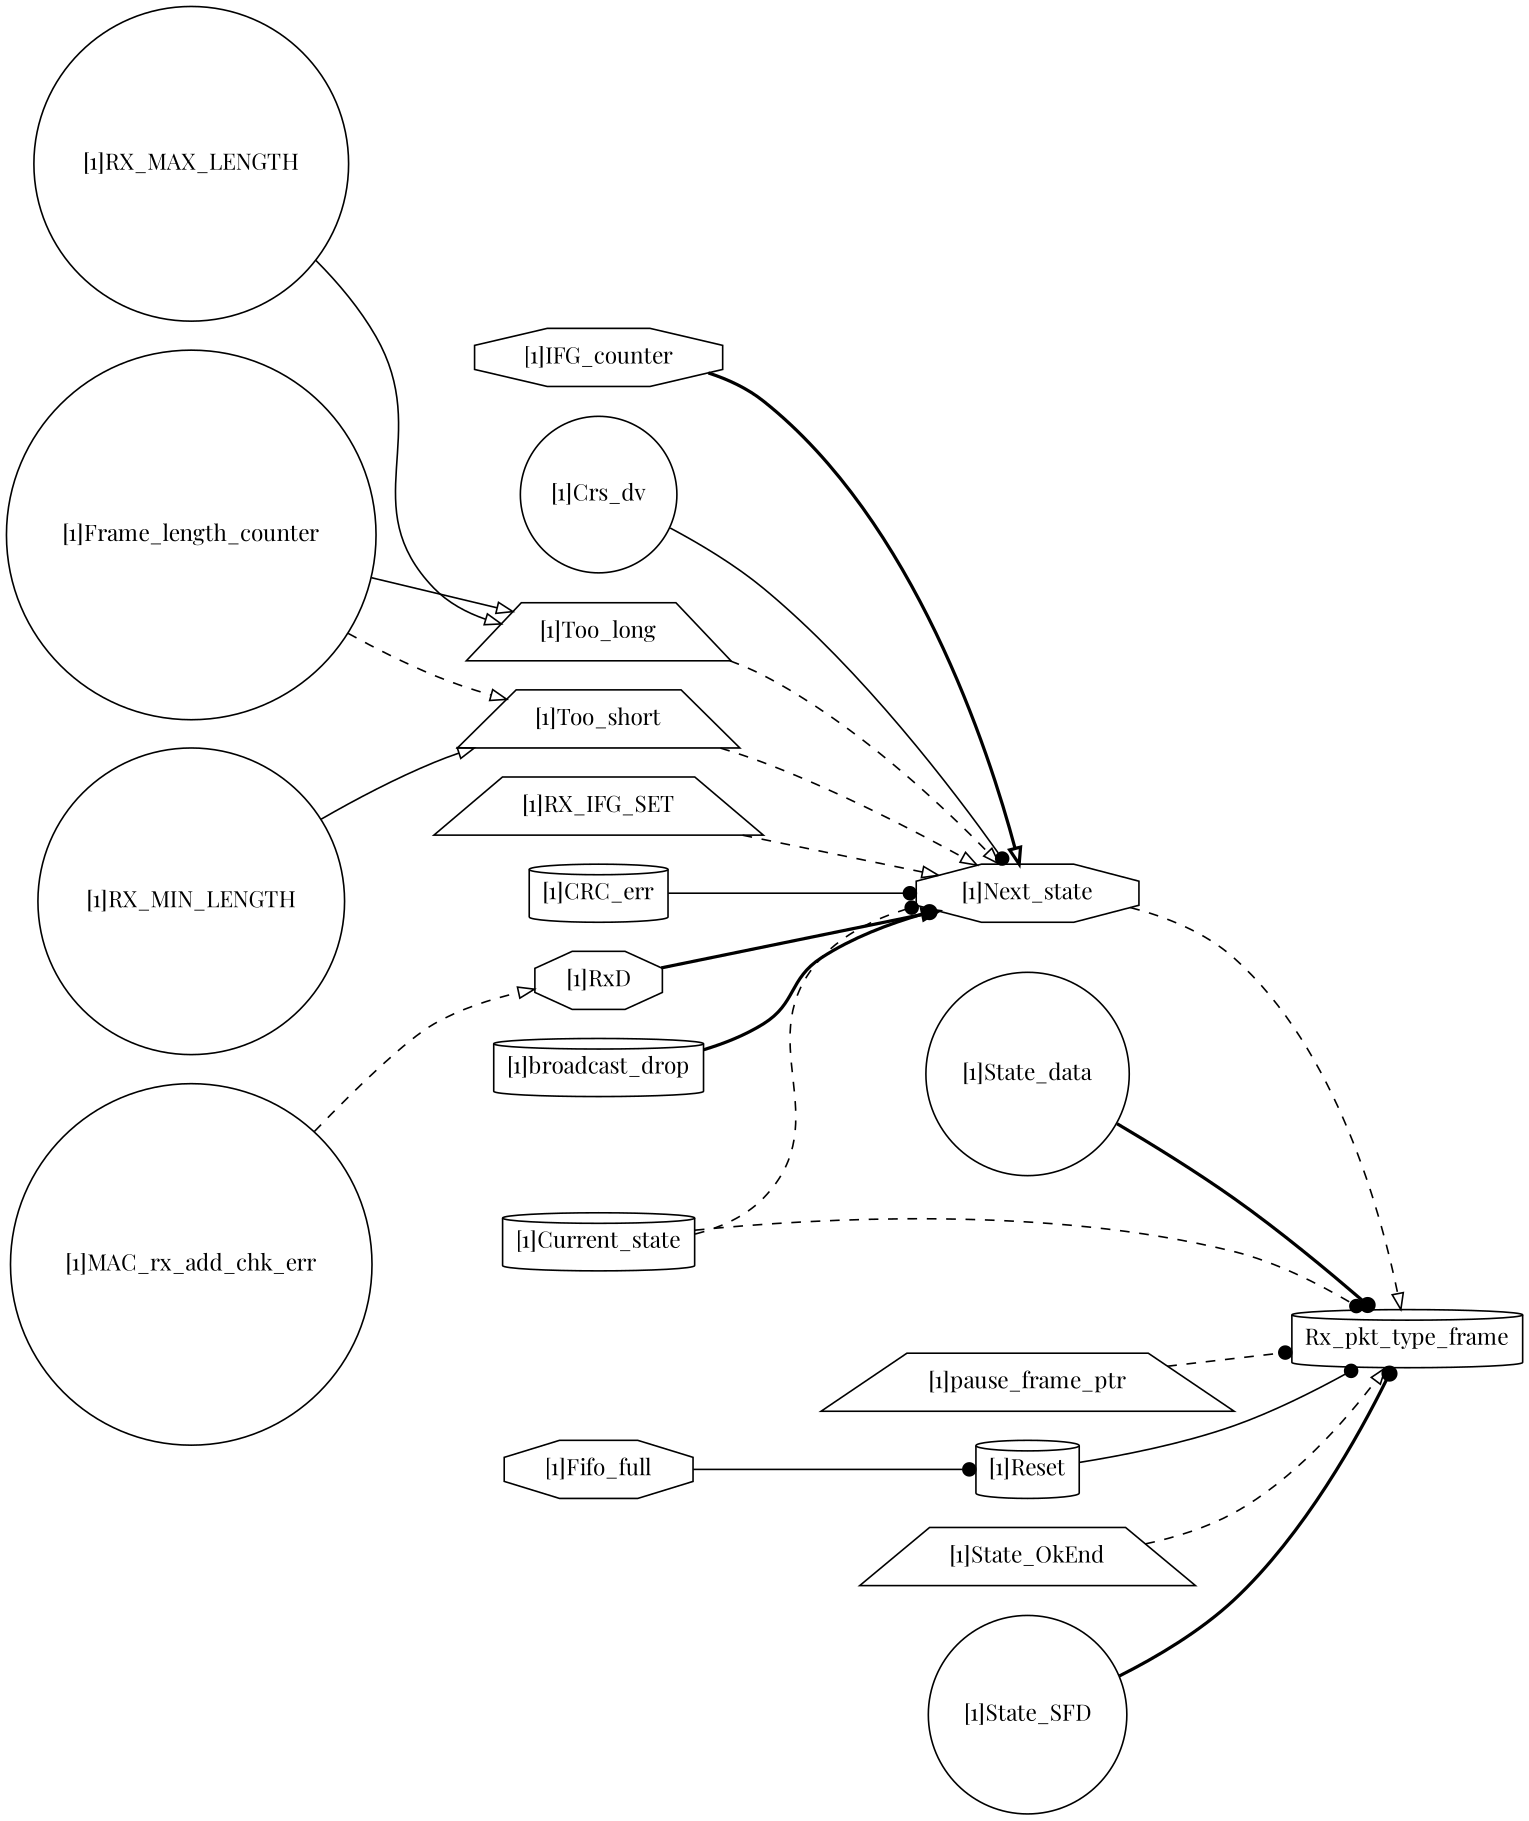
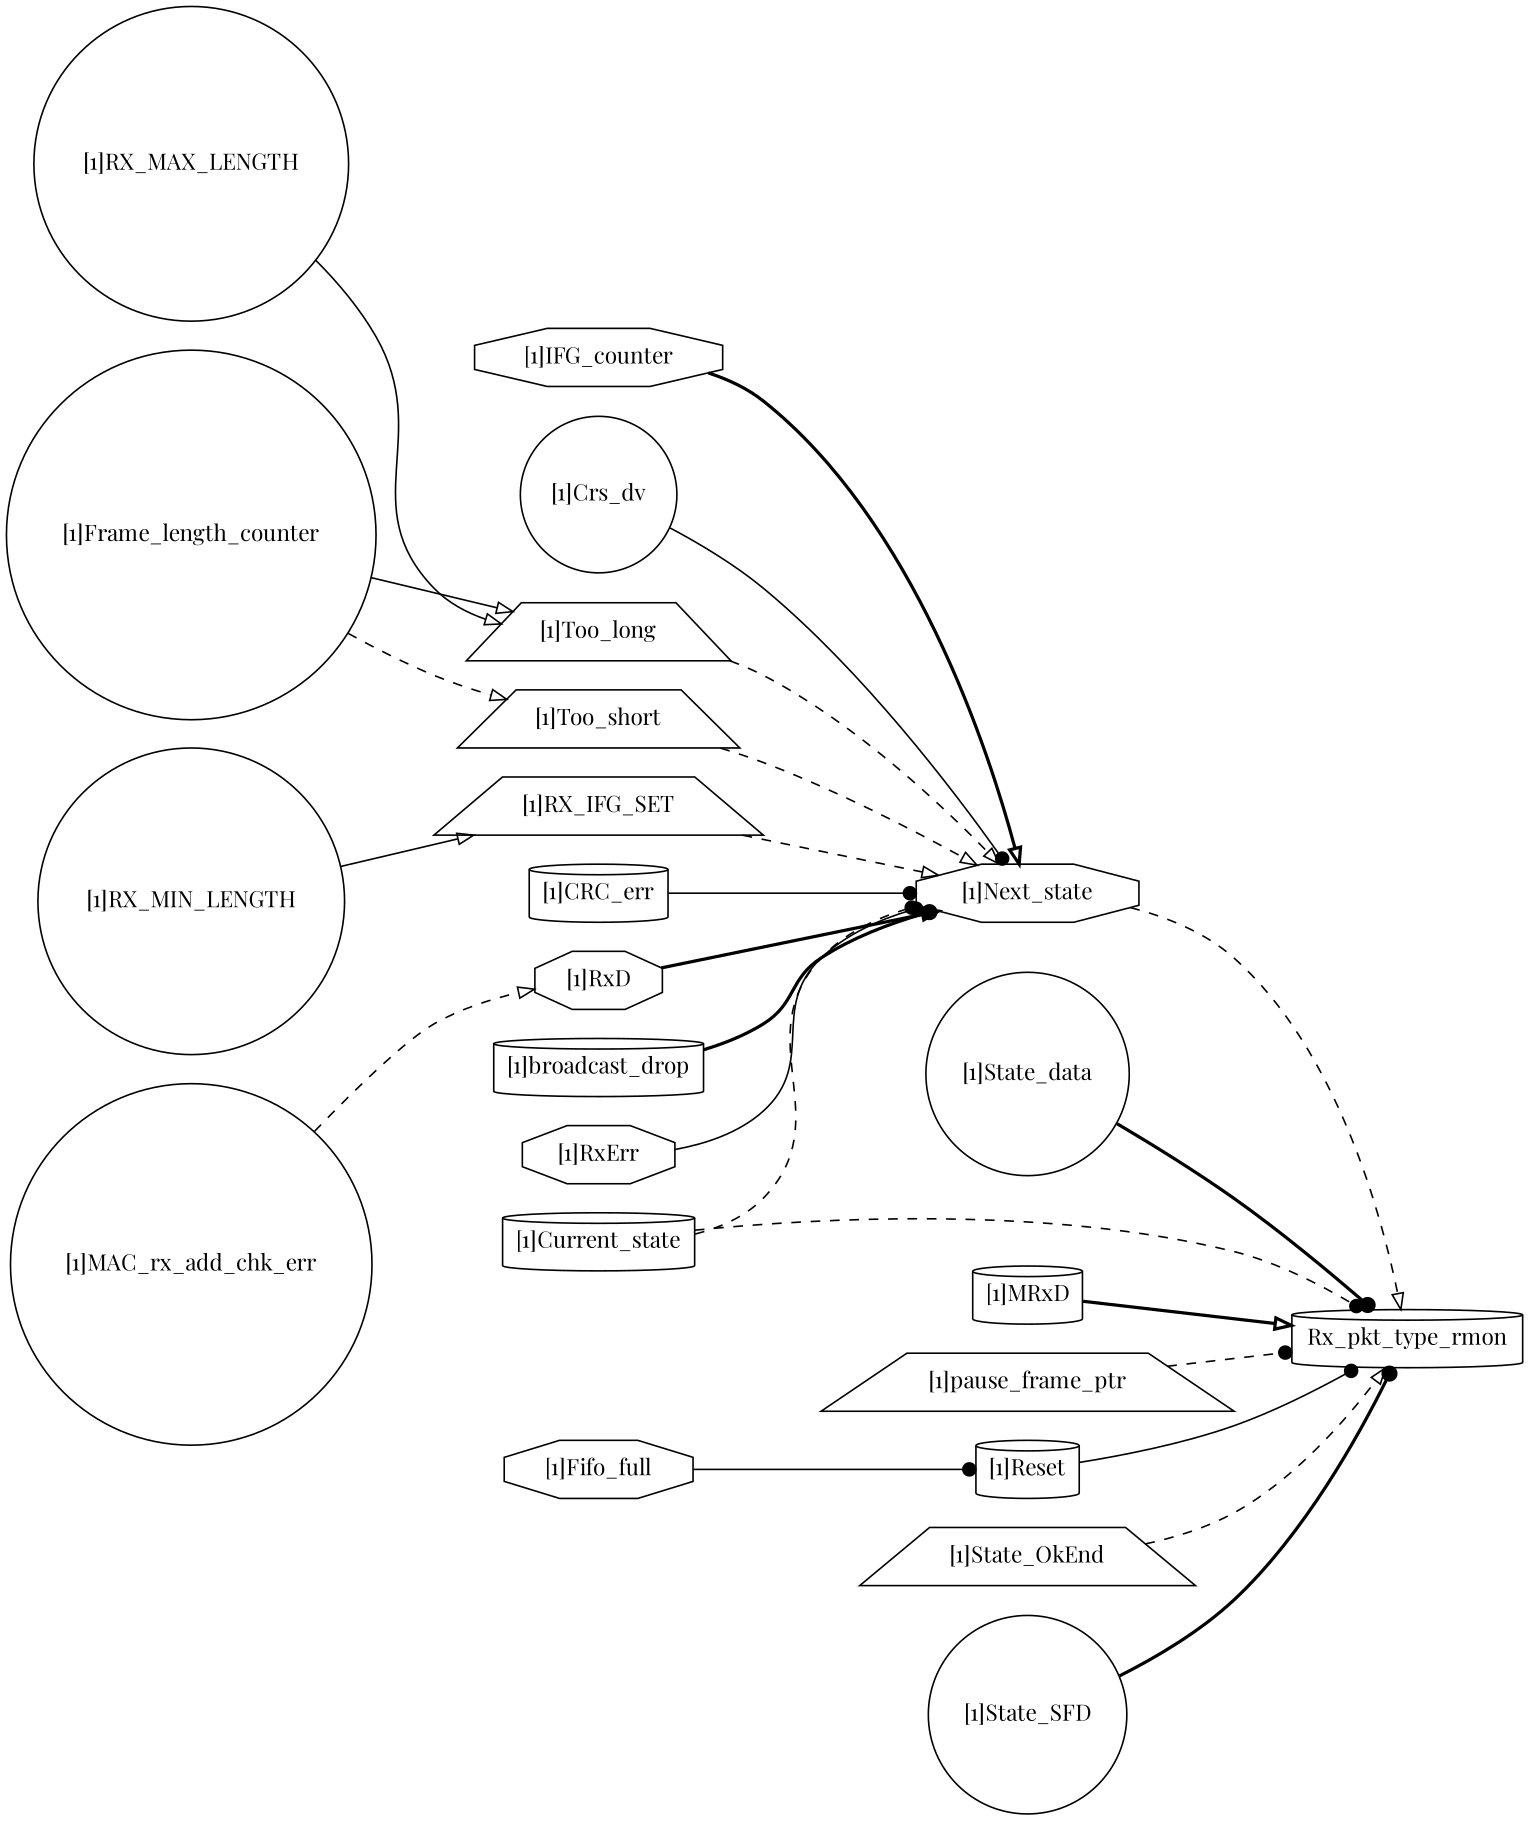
(389, 783) -> (399, 853)
none -> (599, 1155)
none -> (1028, 1295)
(1407, 1339) -> (1407, 1339)
